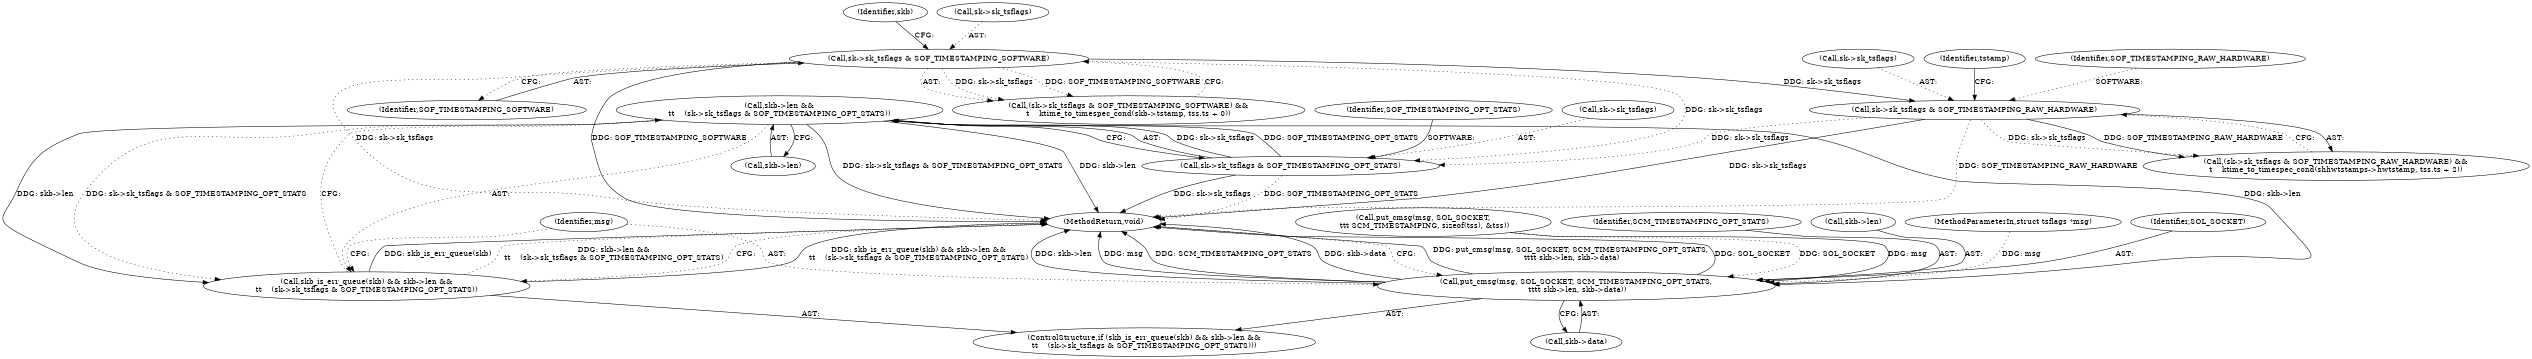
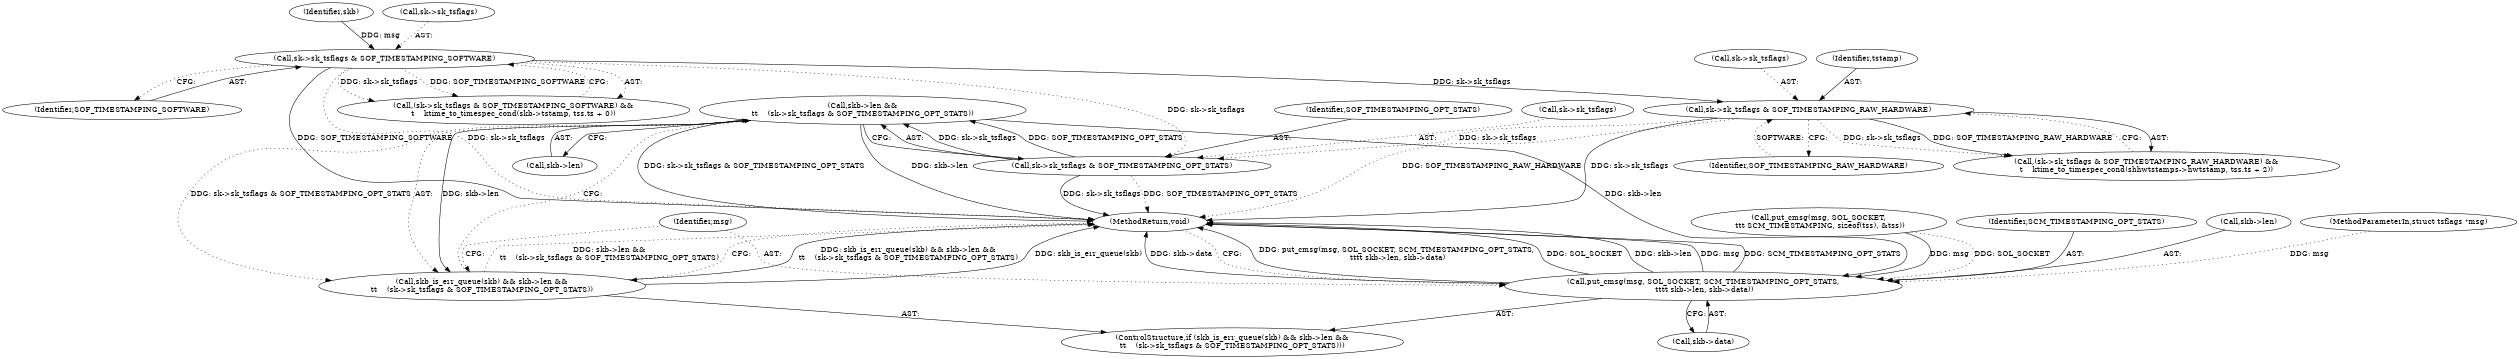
(926, 36) -> (381, 36)
(1986, 82) -> (1855, 82)
none -> (1809, 135)
(1453, 138) -> (1284, 138)
(2198, 222) -> none
